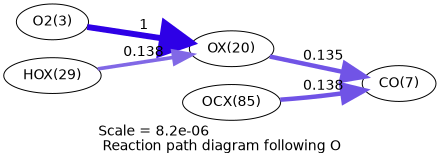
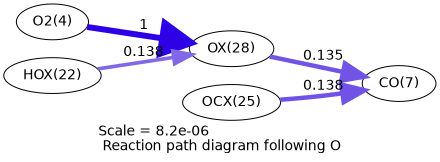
(52, 22) -> (52, 22)
(232, 49) -> (232, 49)
(52, 76) -> (52, 76)
(232, 102) -> (232, 102)
